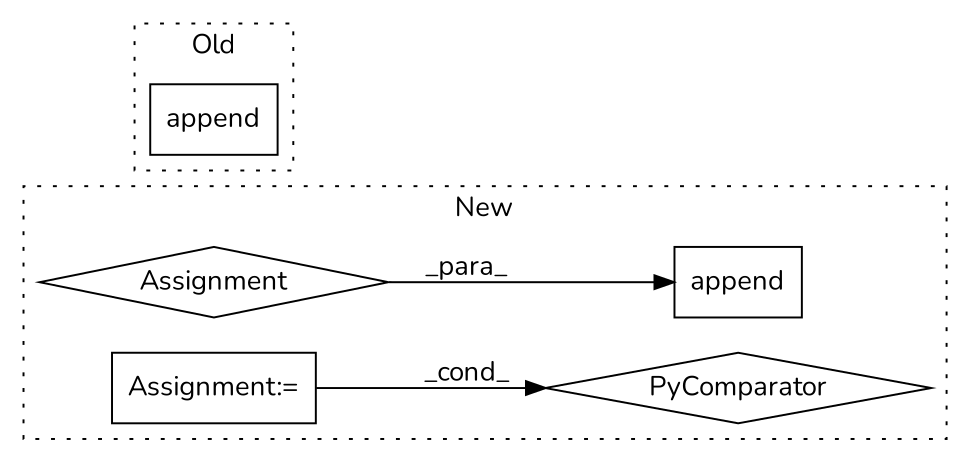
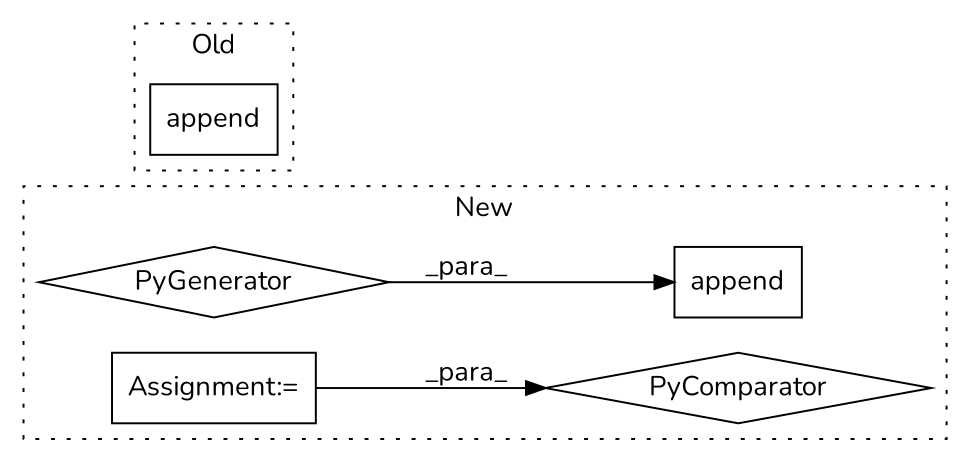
(214, 282) -> (214, 282)
(467, 373) -> (467, 373)
